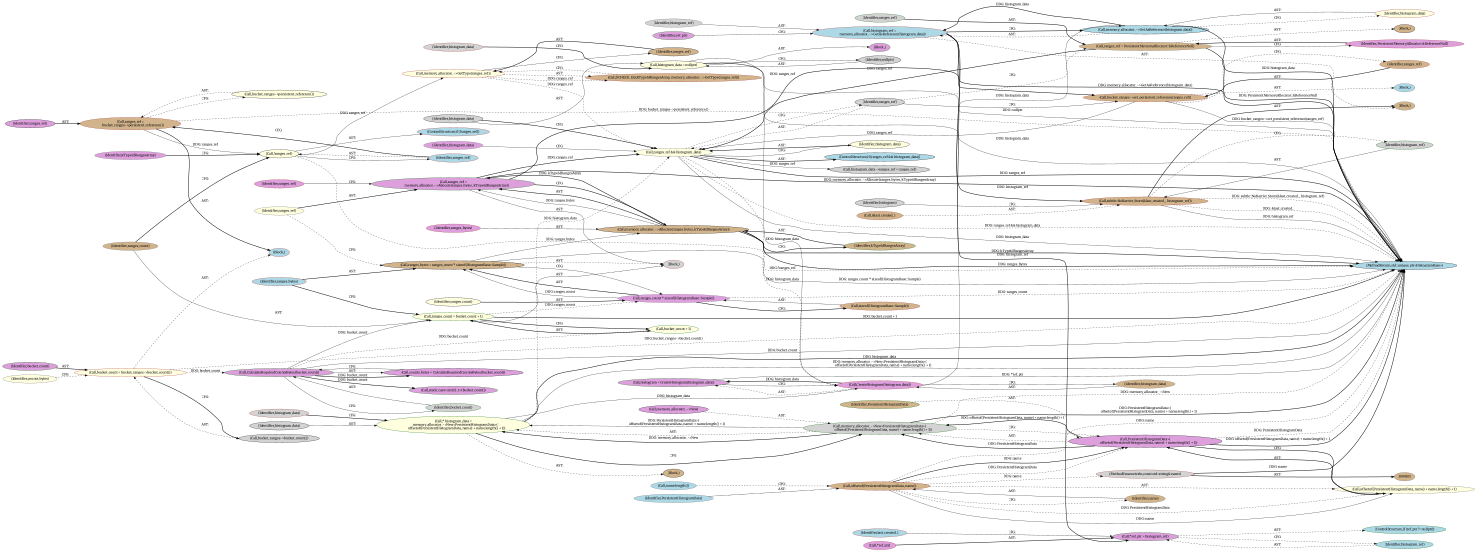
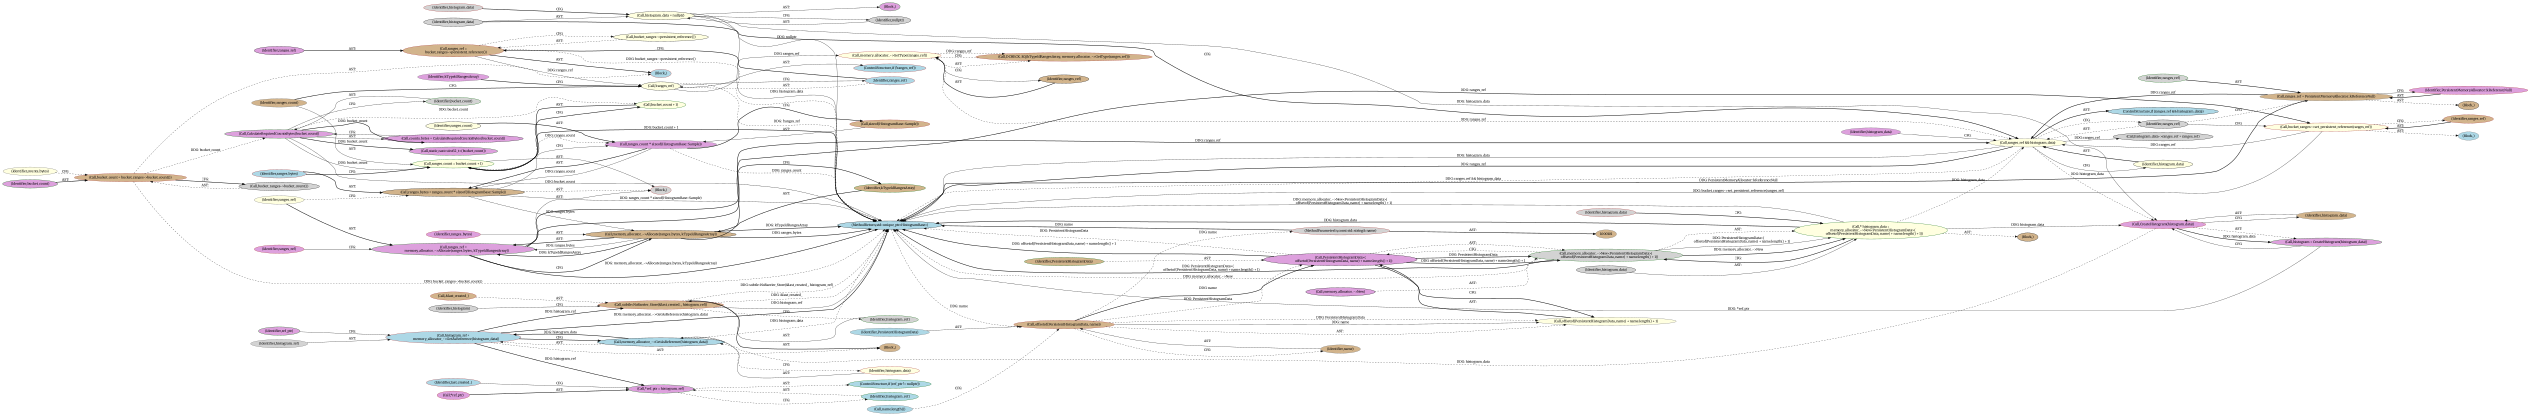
(1327, 74) -> (816, 325)
(1145, 98) -> (2326, 127)
(968, 100) -> (1448, 364)
(130, 373) -> (130, 178)
(1182, 423) -> (938, 302)
